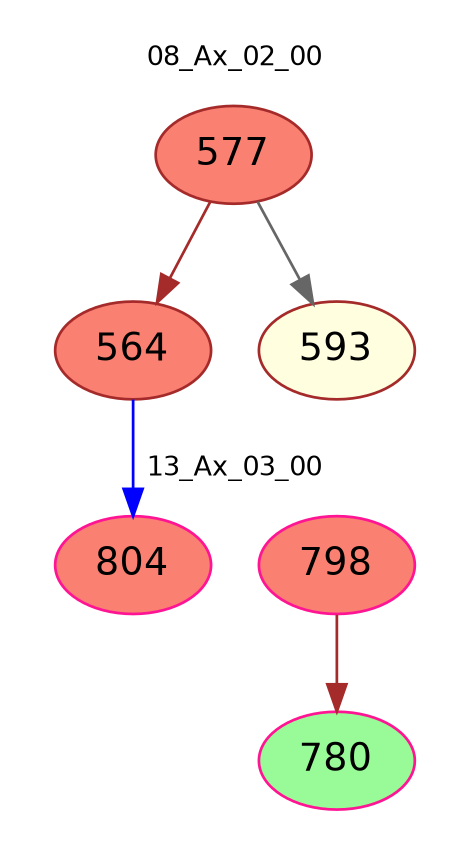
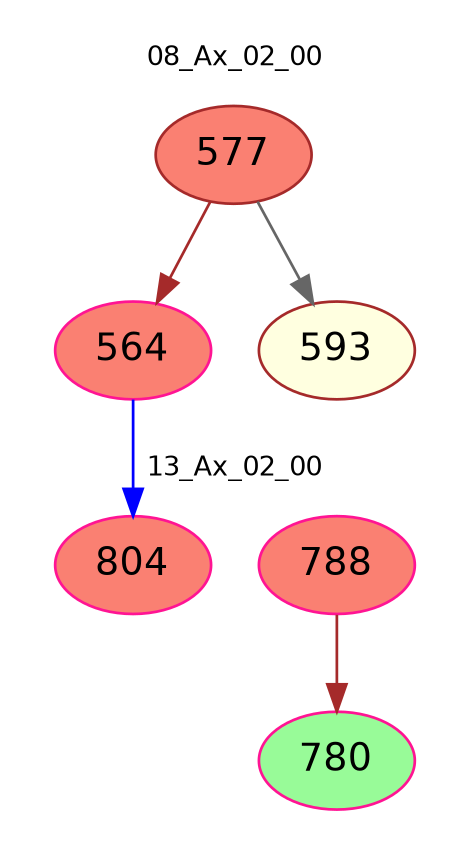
(133, 350) -> (133, 350)
(235, 469) -> (235, 469)
(337, 565) -> (337, 565)
